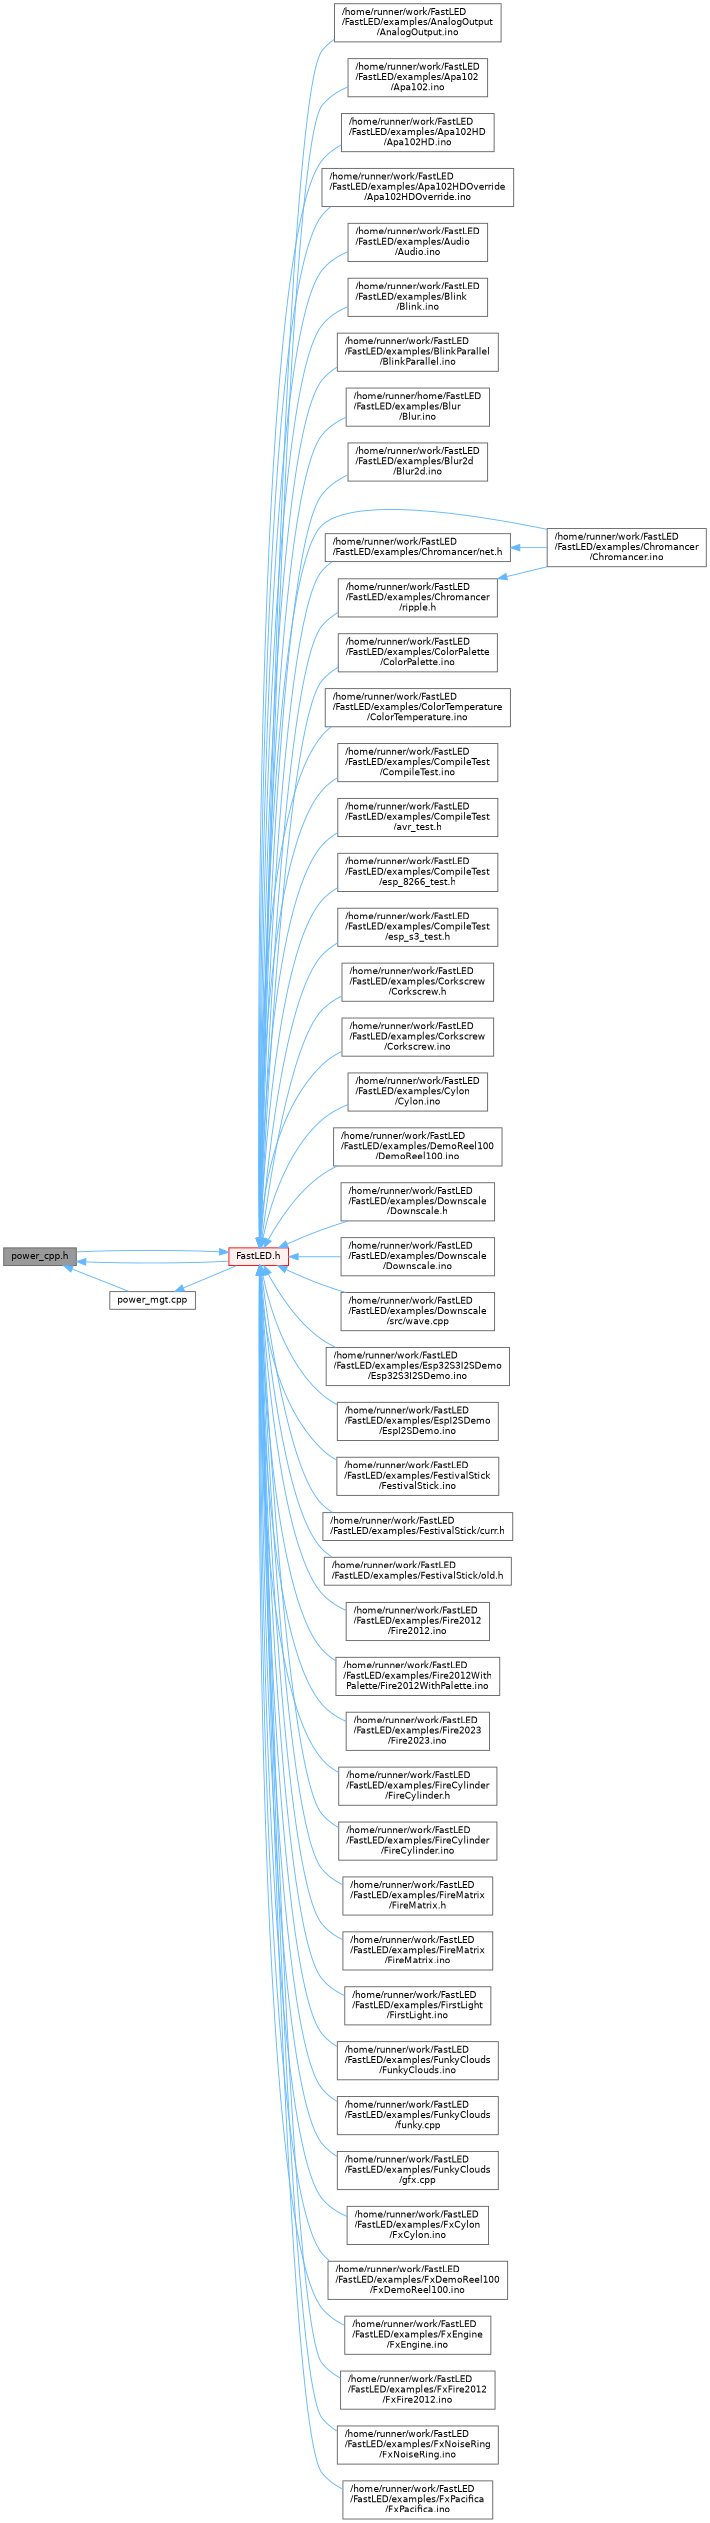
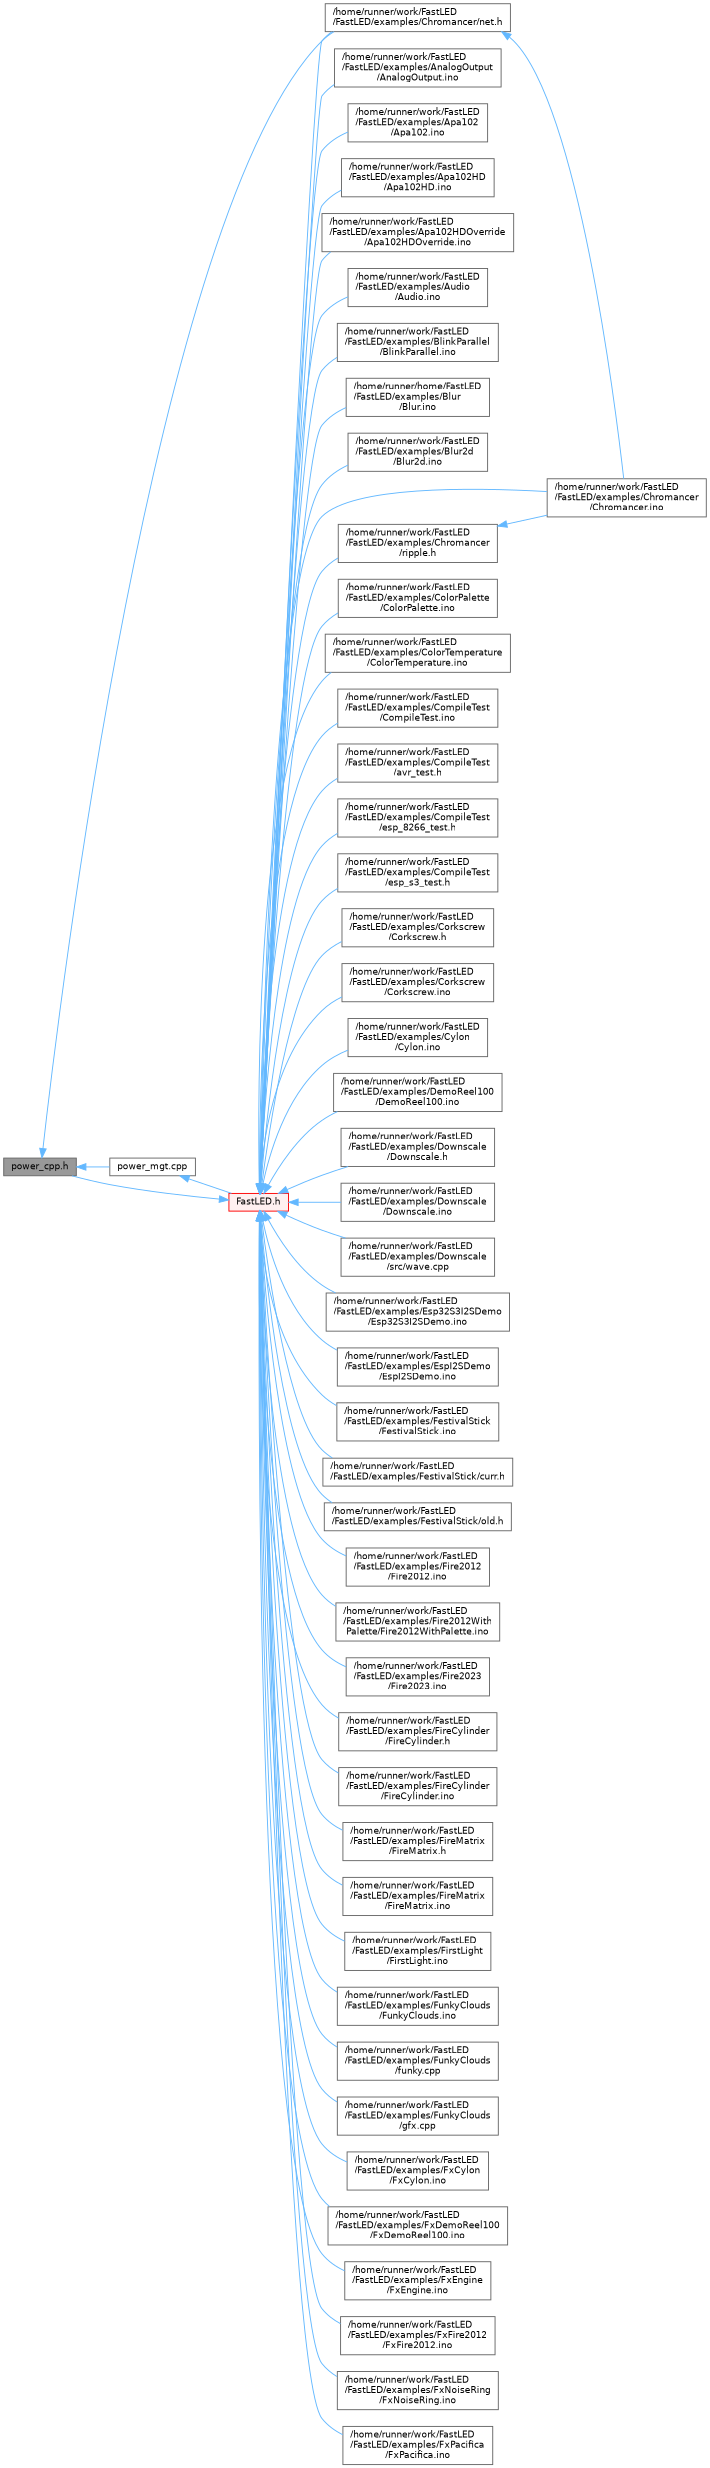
(418, 297) -> none
(157, 1263) -> (133, 572)
